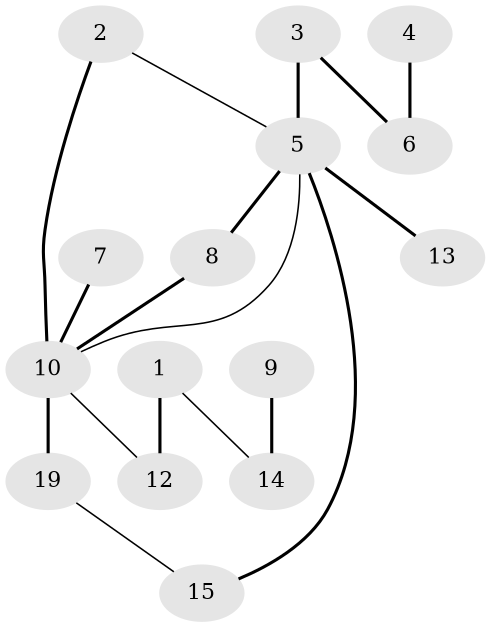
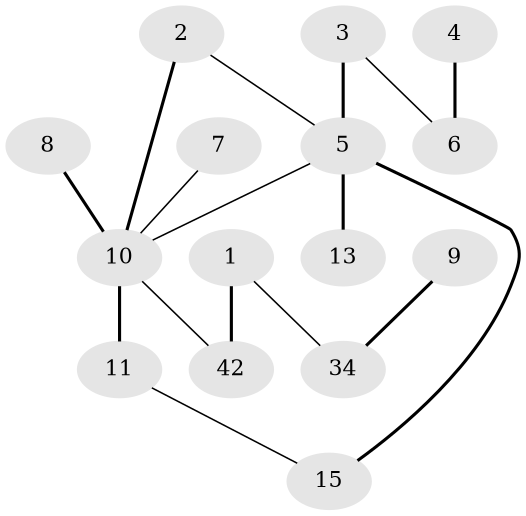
(354, 90) -> (399, 90)
(255, 202) -> none
(75, 313) -> (169, 202)
(48, 481) -> (120, 370)
(160, 481) -> (231, 370)
(272, 481) -> (343, 370)
